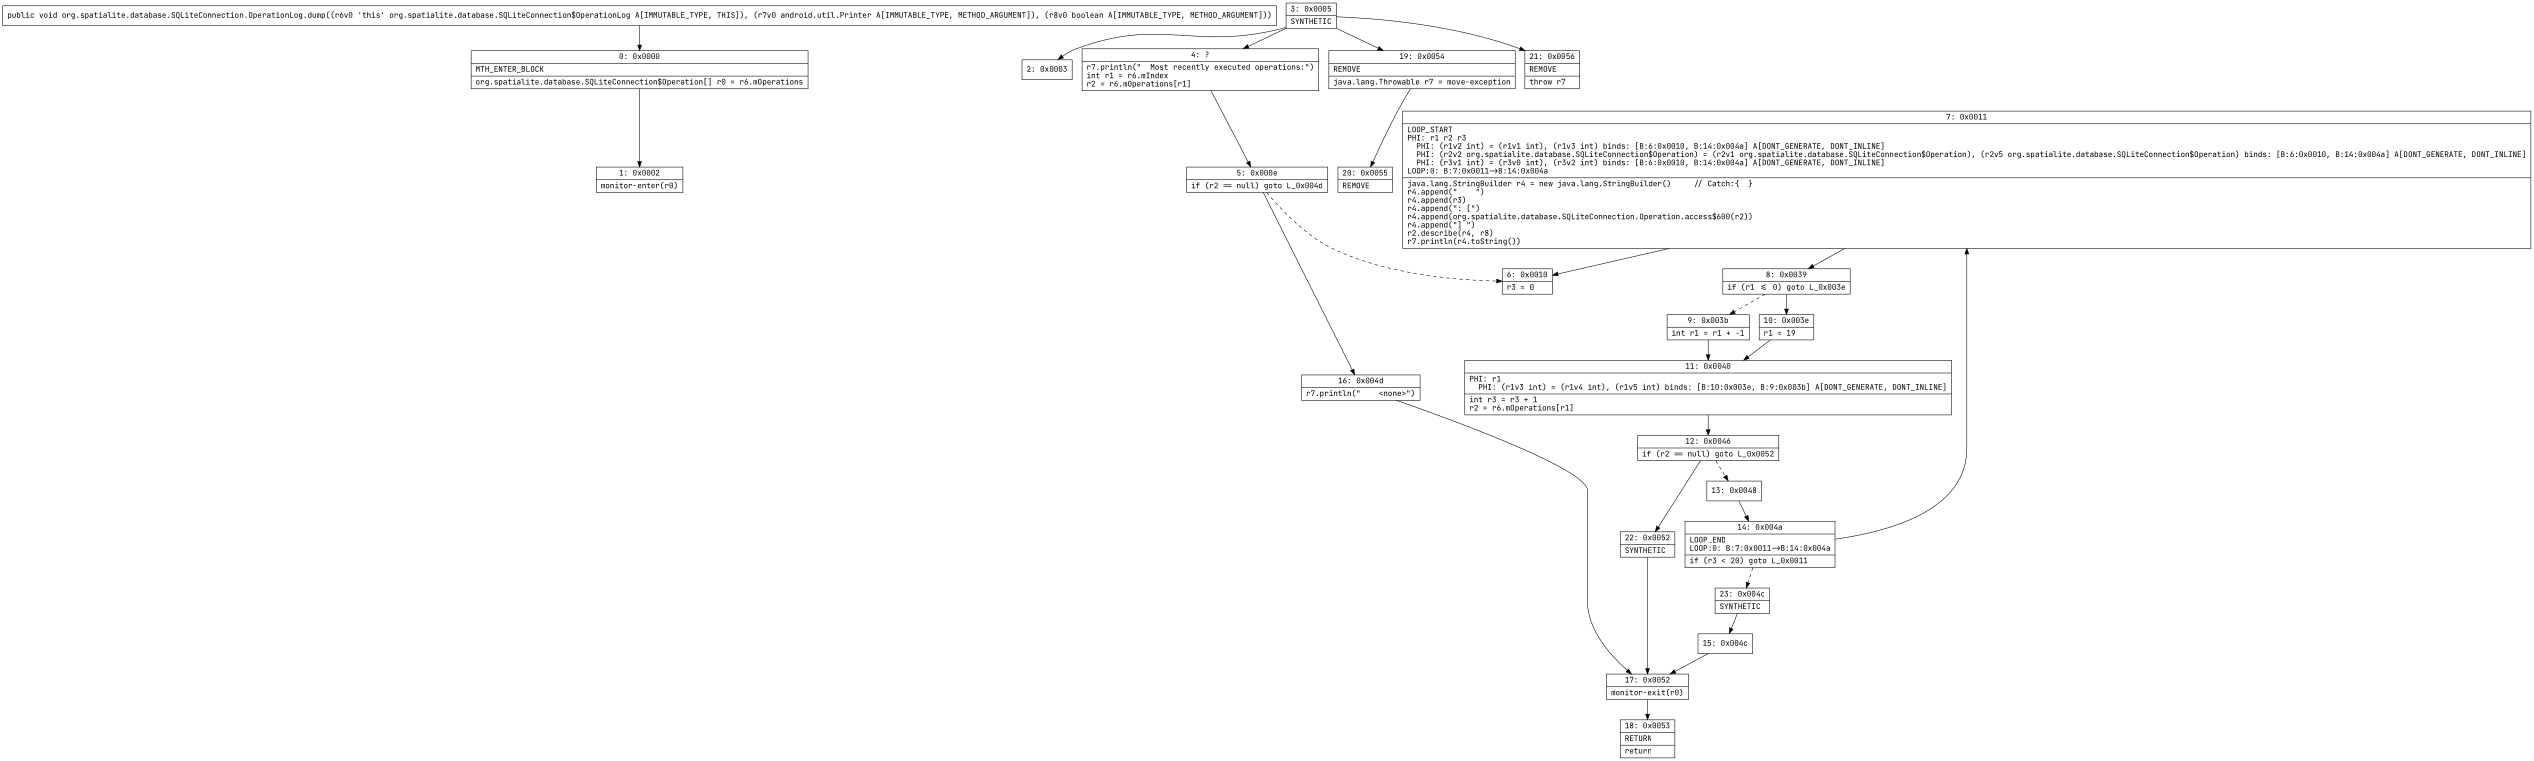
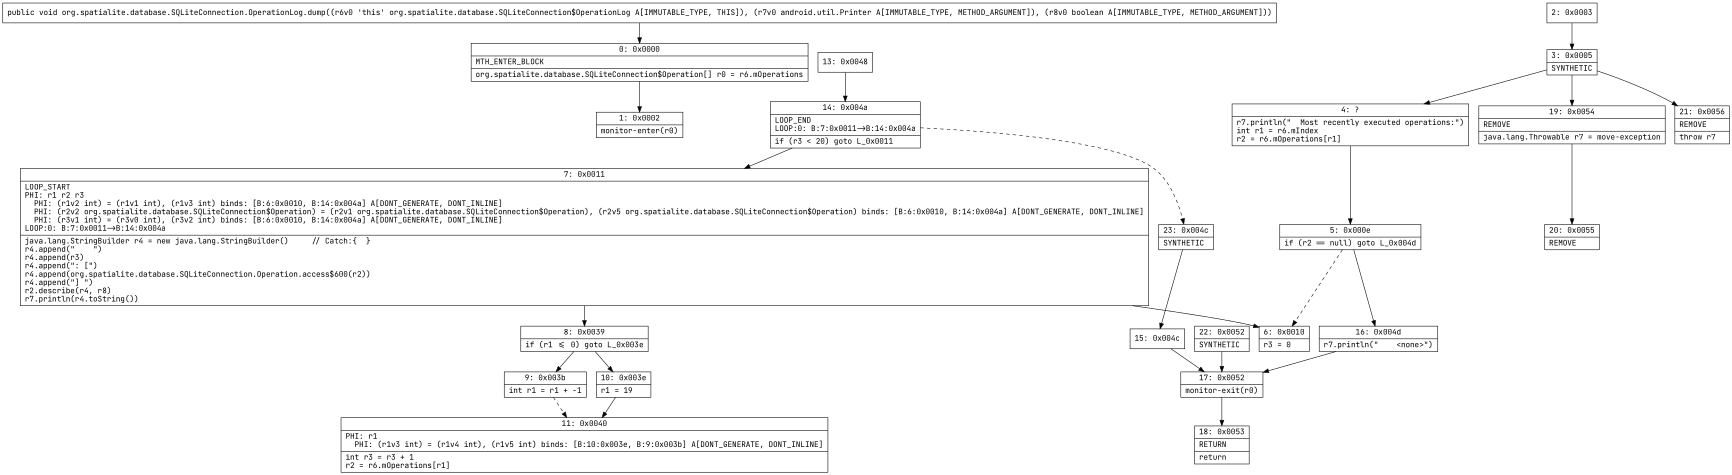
(1173, 35) -> (1572, 33)
(1750, 303) -> (567, 360)
(1708, 347) -> (559, 405)
(1708, 448) -> none
